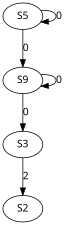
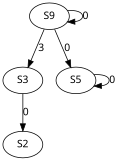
(23, 45) -> (61, 45)
(26, 112) -> (42, 48)
(26, 177) -> (26, 112)
